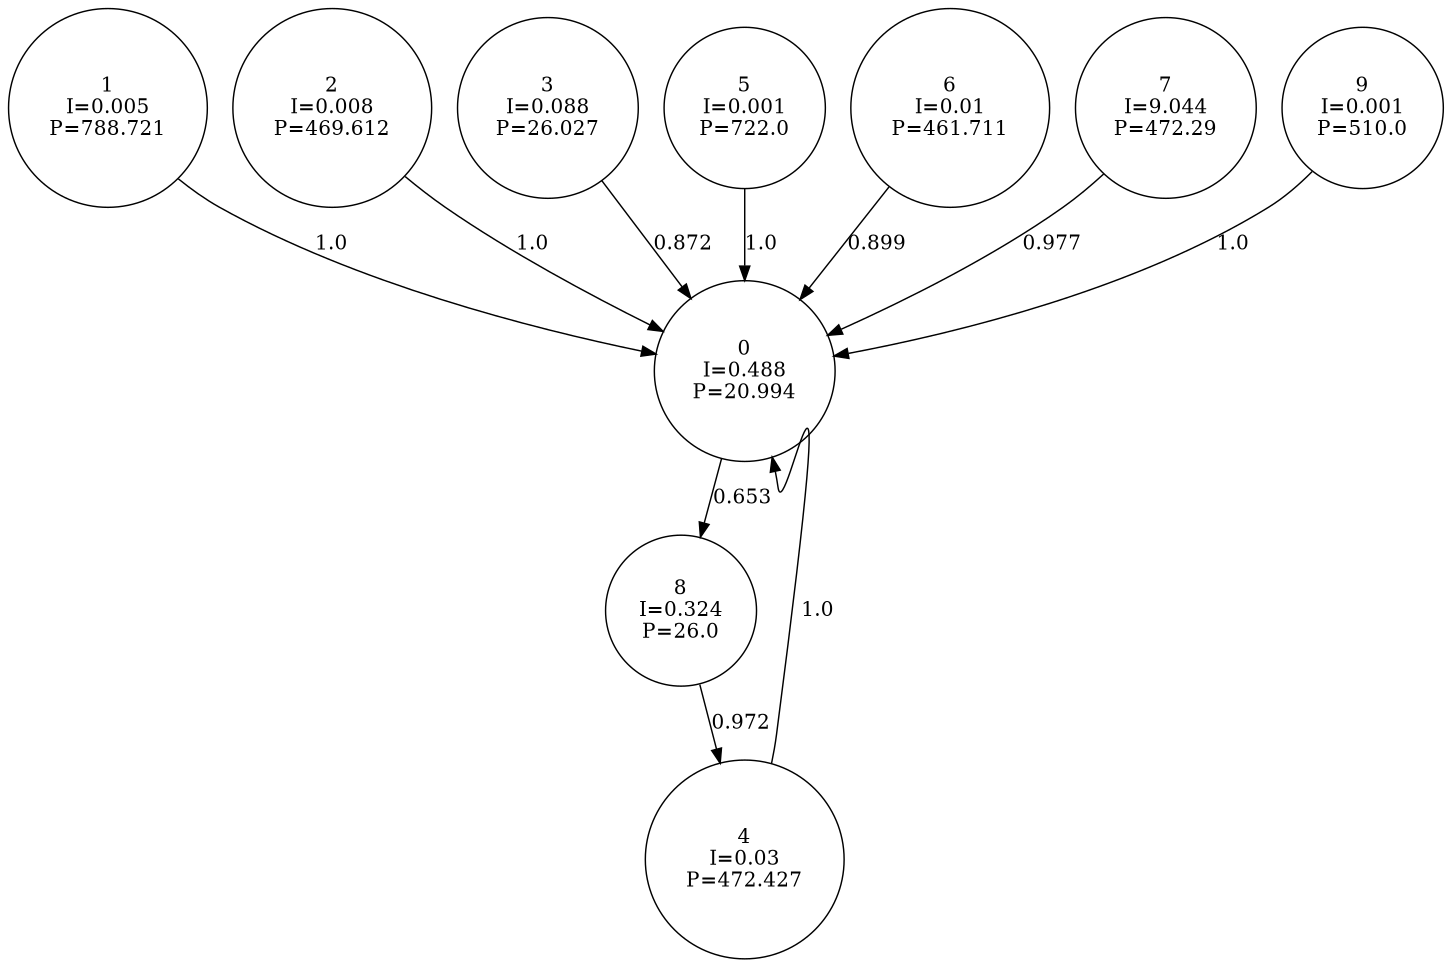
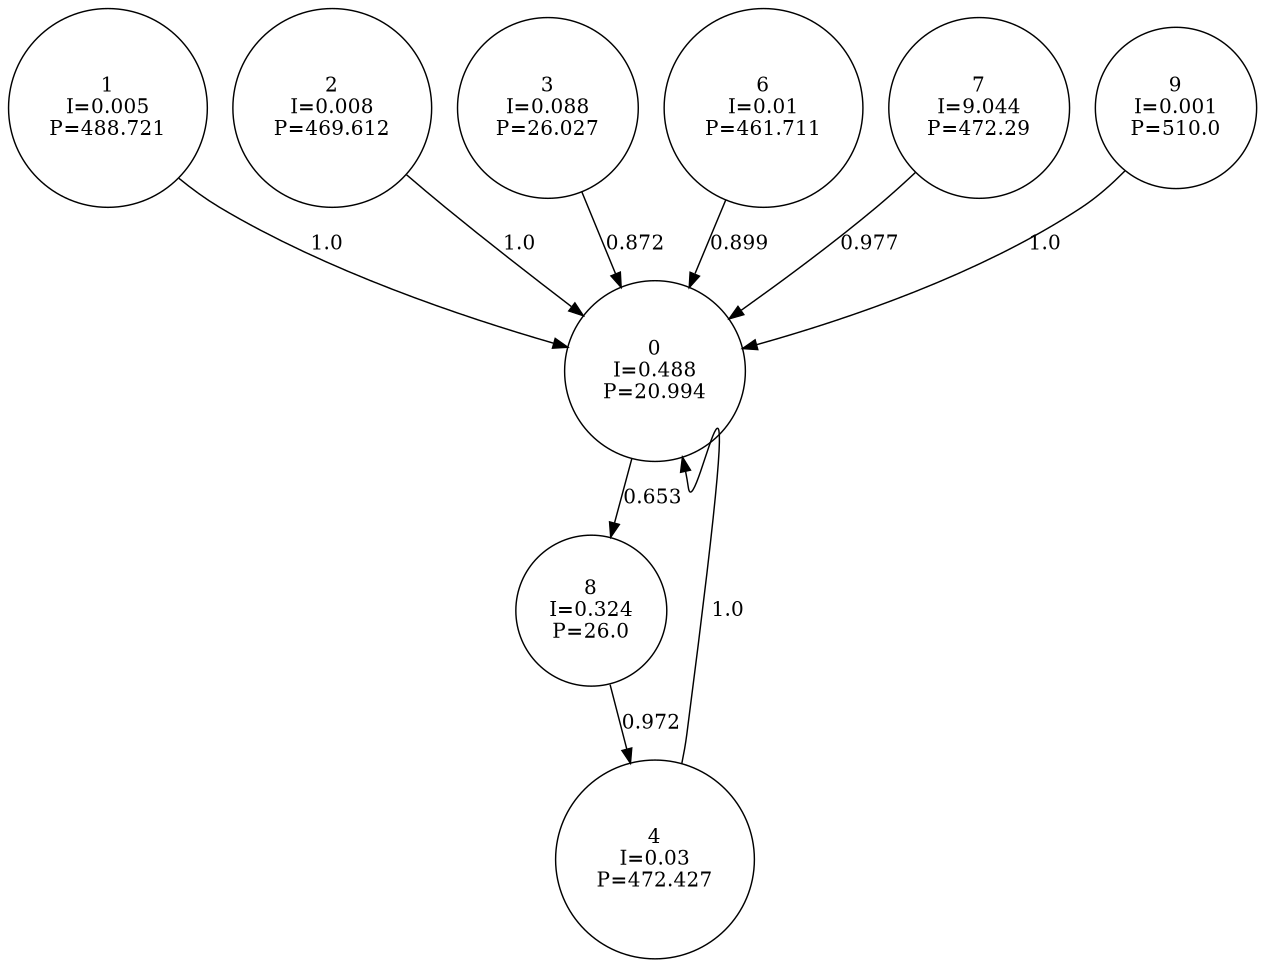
(108, 108) -> (108, 108)
(745, 108) -> none
